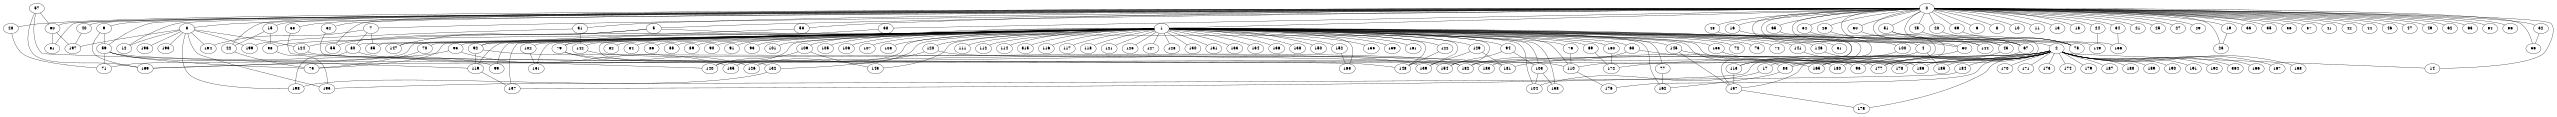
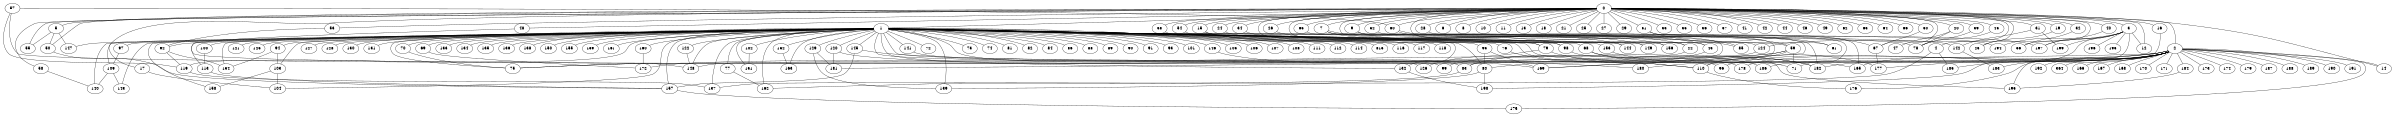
(2170, 12) -> (1937, 36)
none -> (121, 49)
(593, 59) -> (1485, 59)
